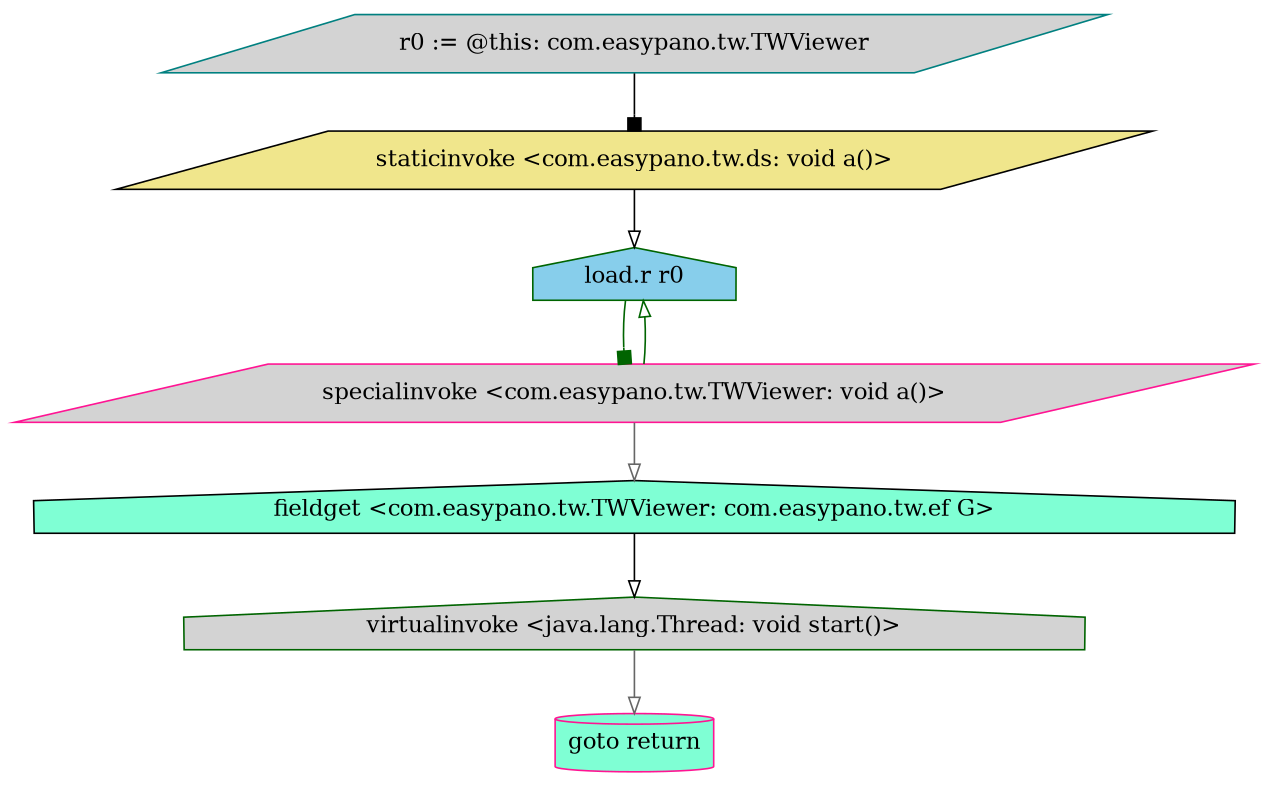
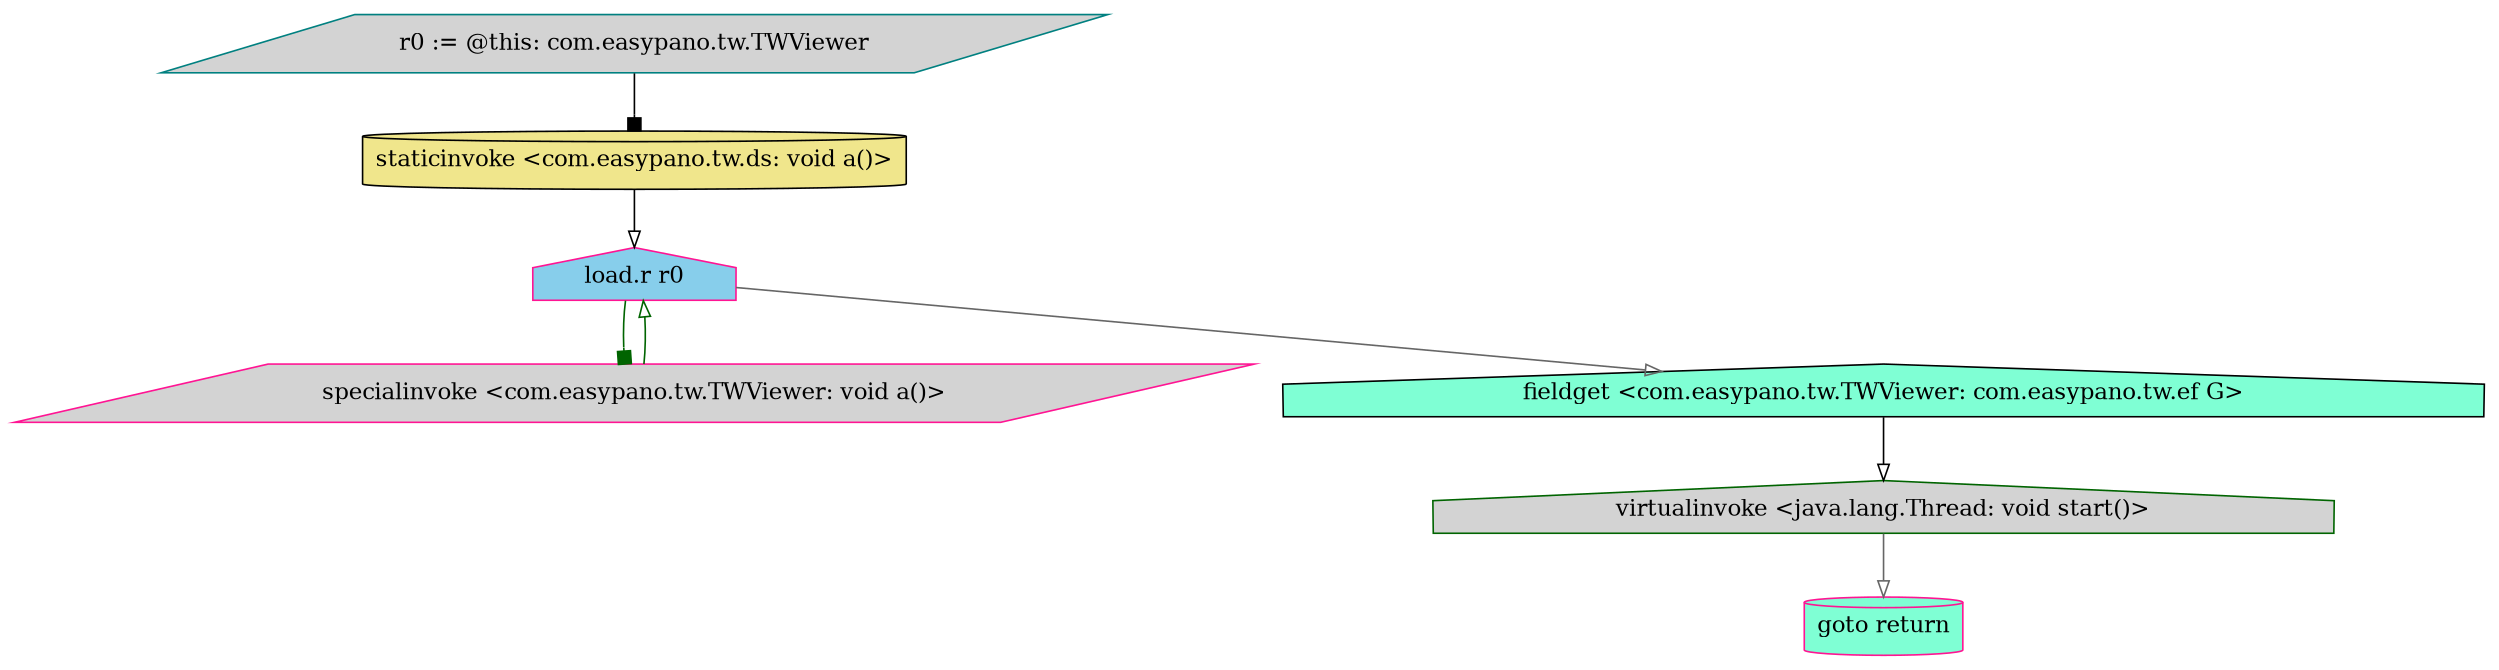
(634, 160) -> (634, 160)
(634, 277) -> (634, 277)
(634, 444) -> (1191, 329)
